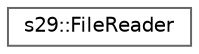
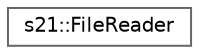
(100, 27) -> (100, 27)
